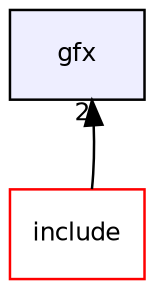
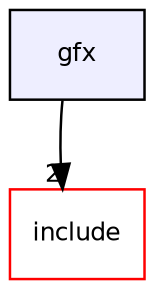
(94, 157) -> (61, 132)
